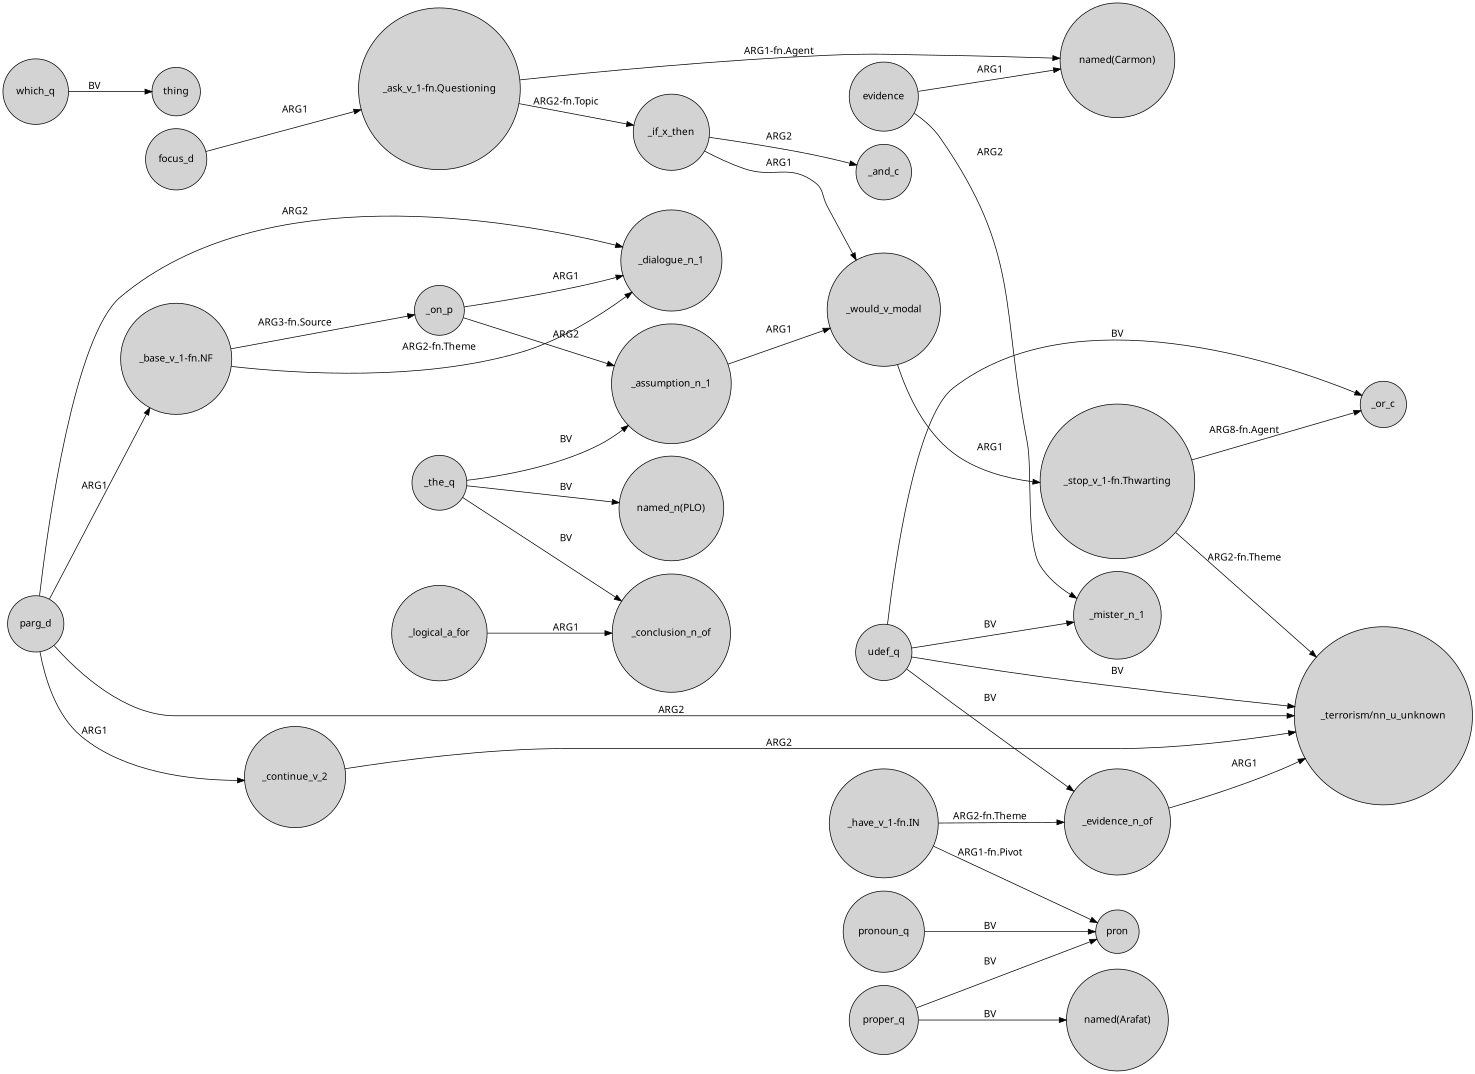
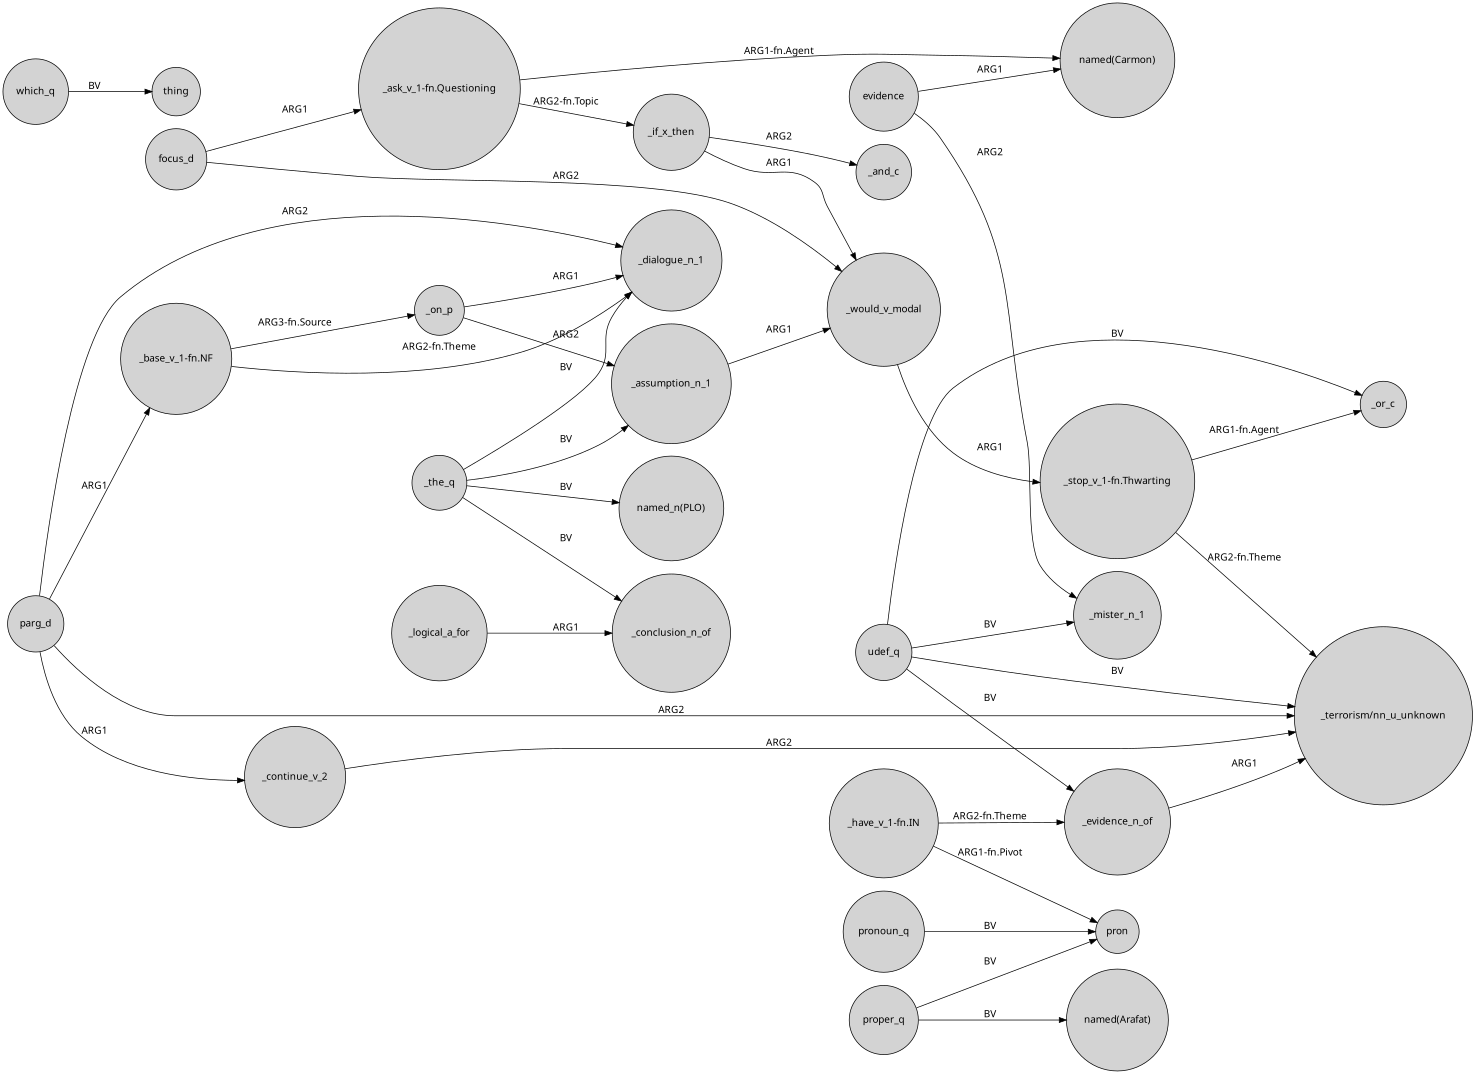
none -> (531, 182)
none -> (568, 402)
(1245, 430) -> (1245, 430)
